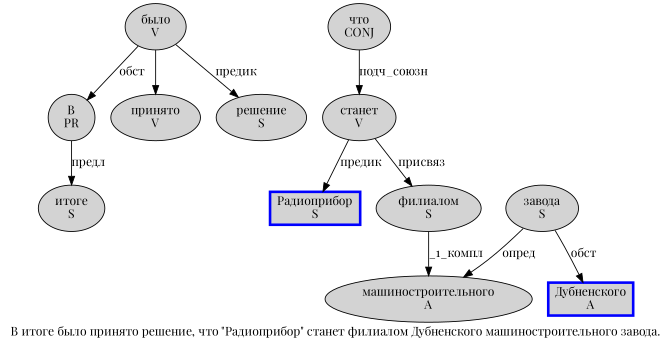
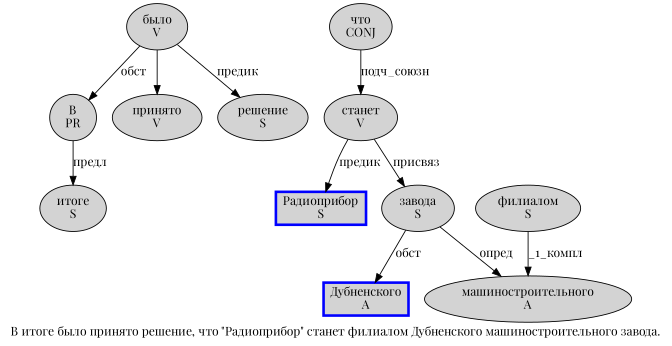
(391, 159) -> (387, 159)
